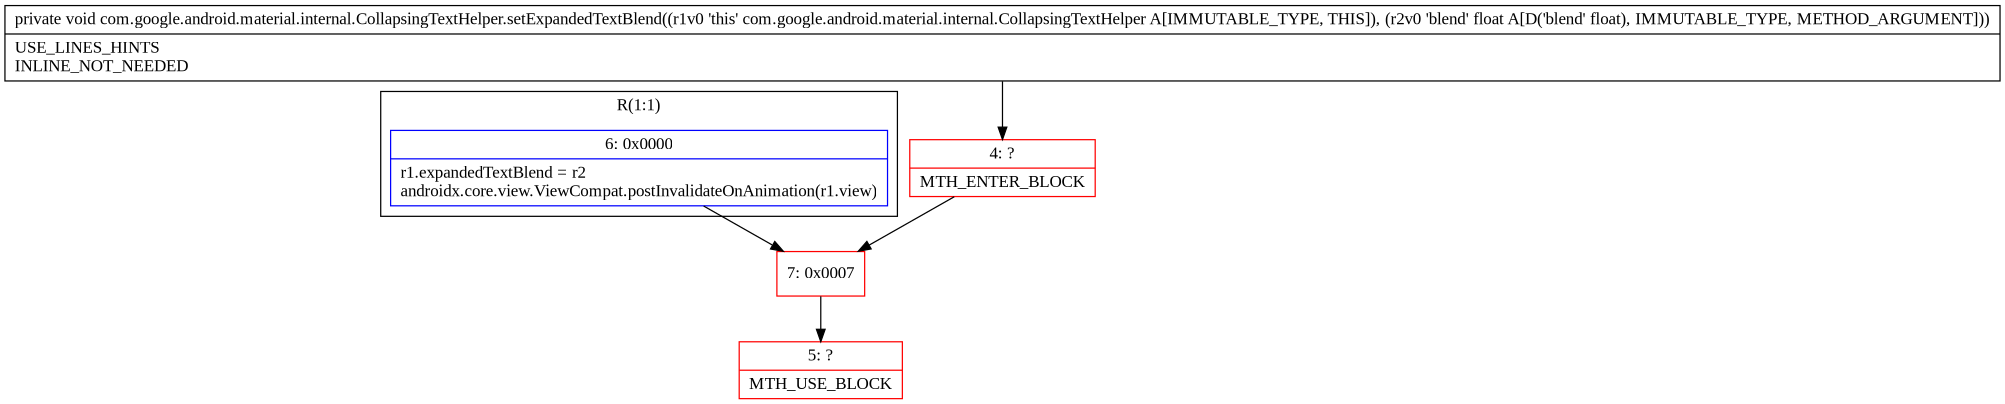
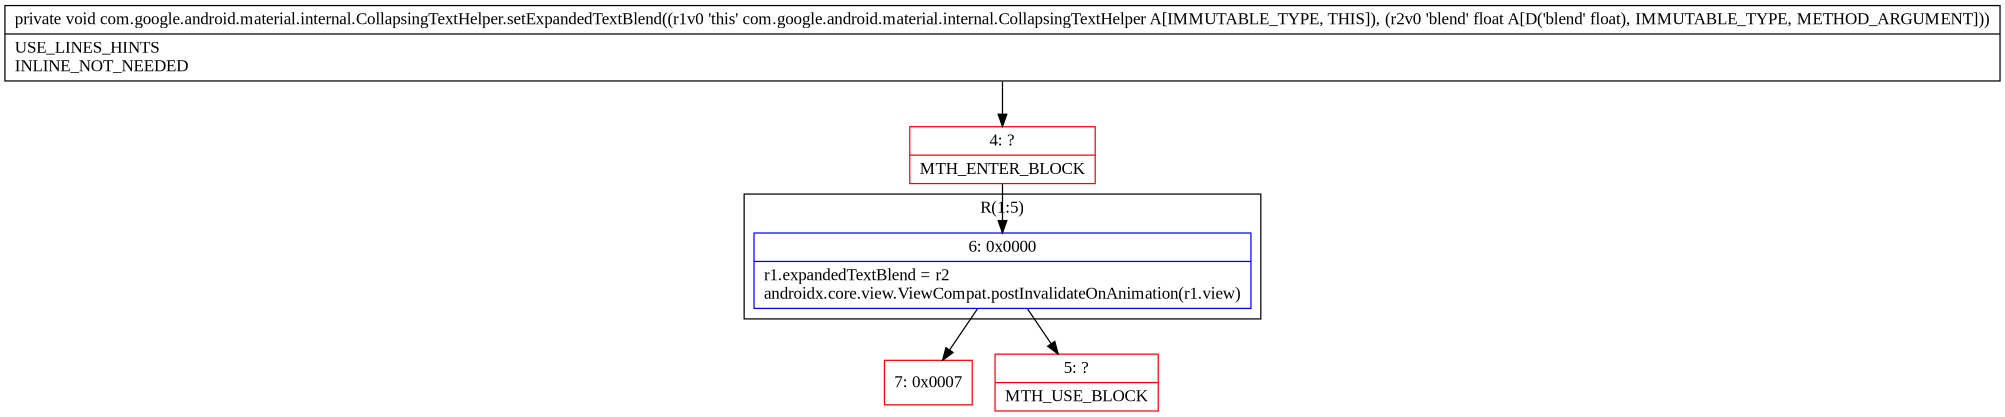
(639, 106) -> (1002, 208)
(912, 221) -> (1002, 202)
(821, 313) -> (1040, 327)
